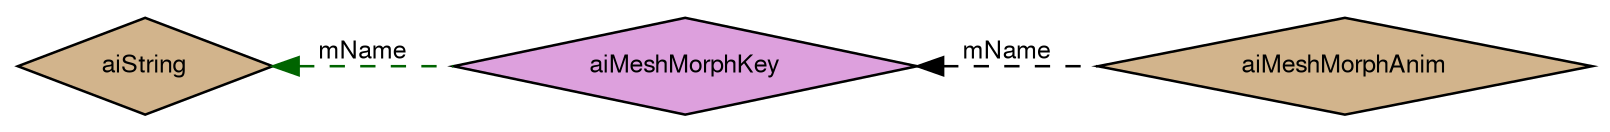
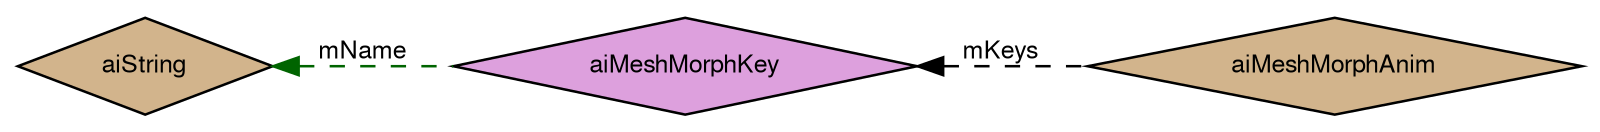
(1007, 52) -> (1002, 52)
